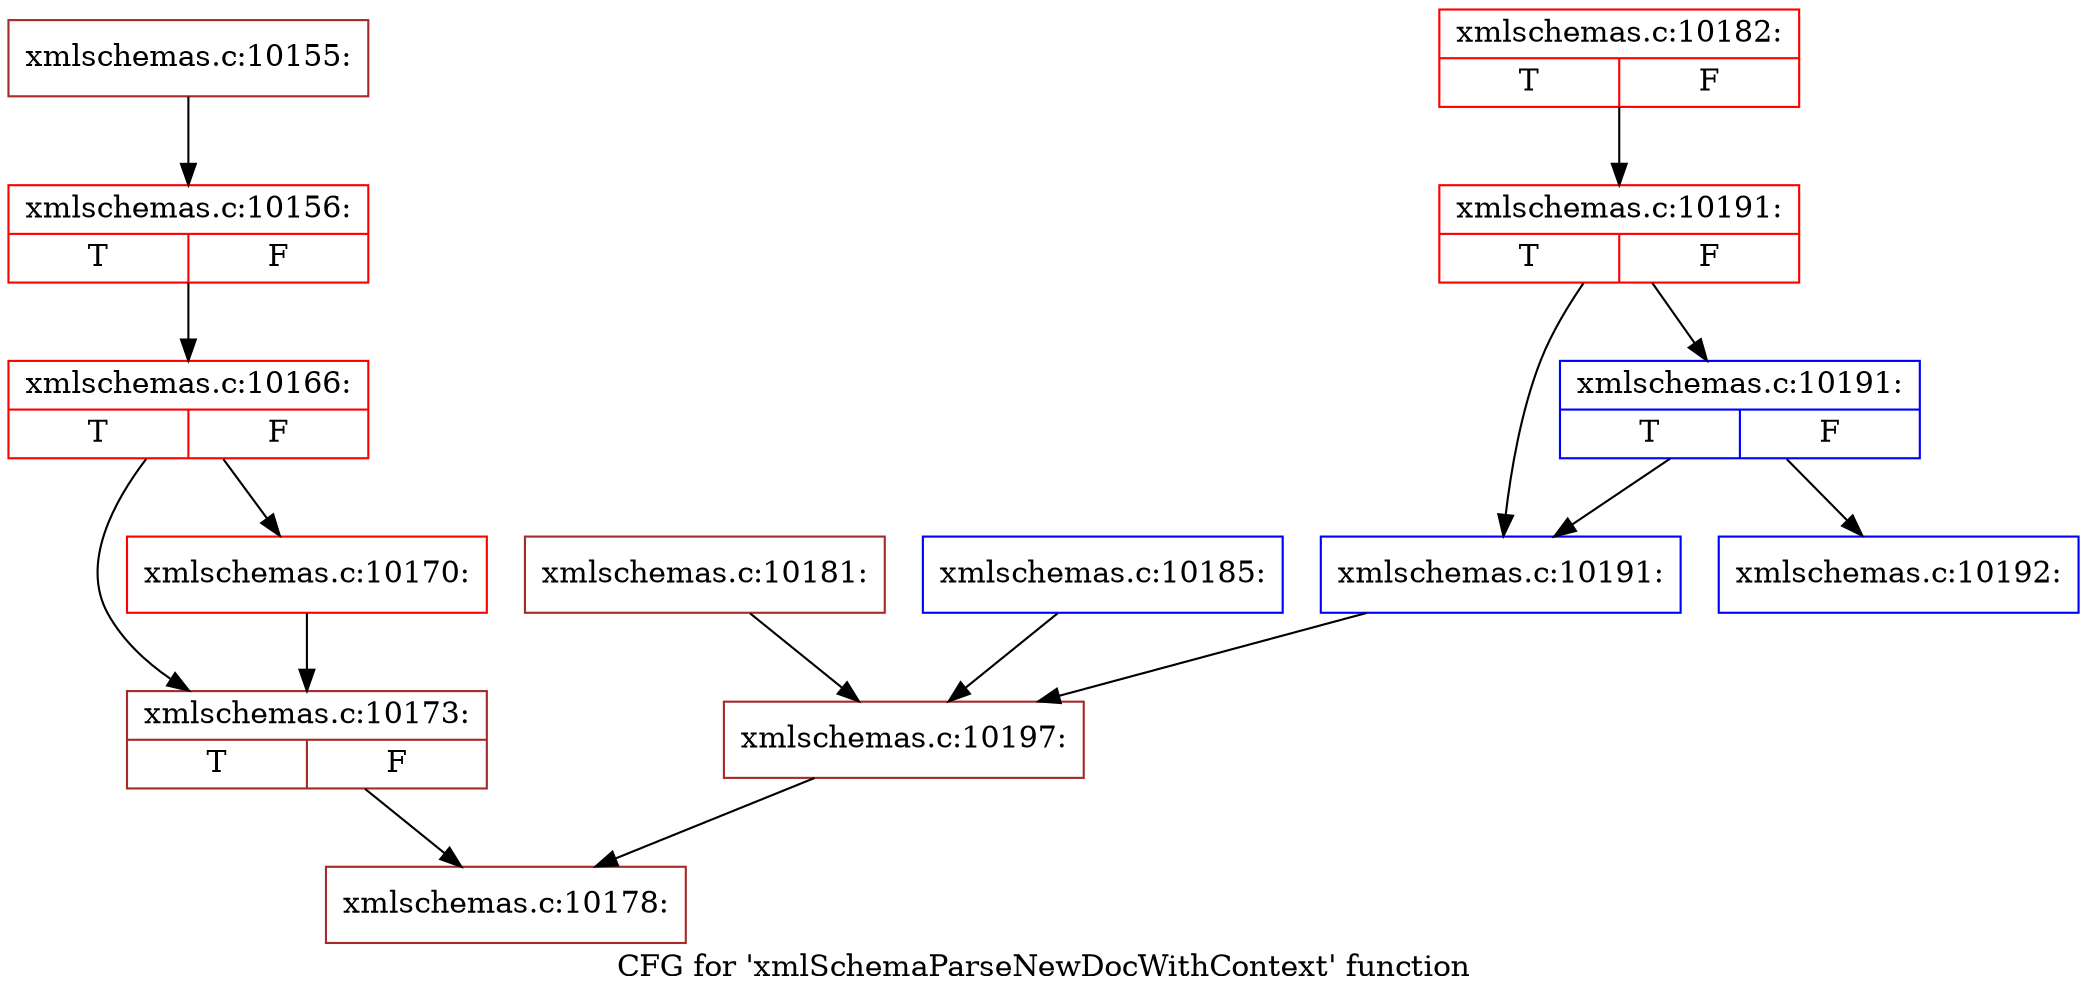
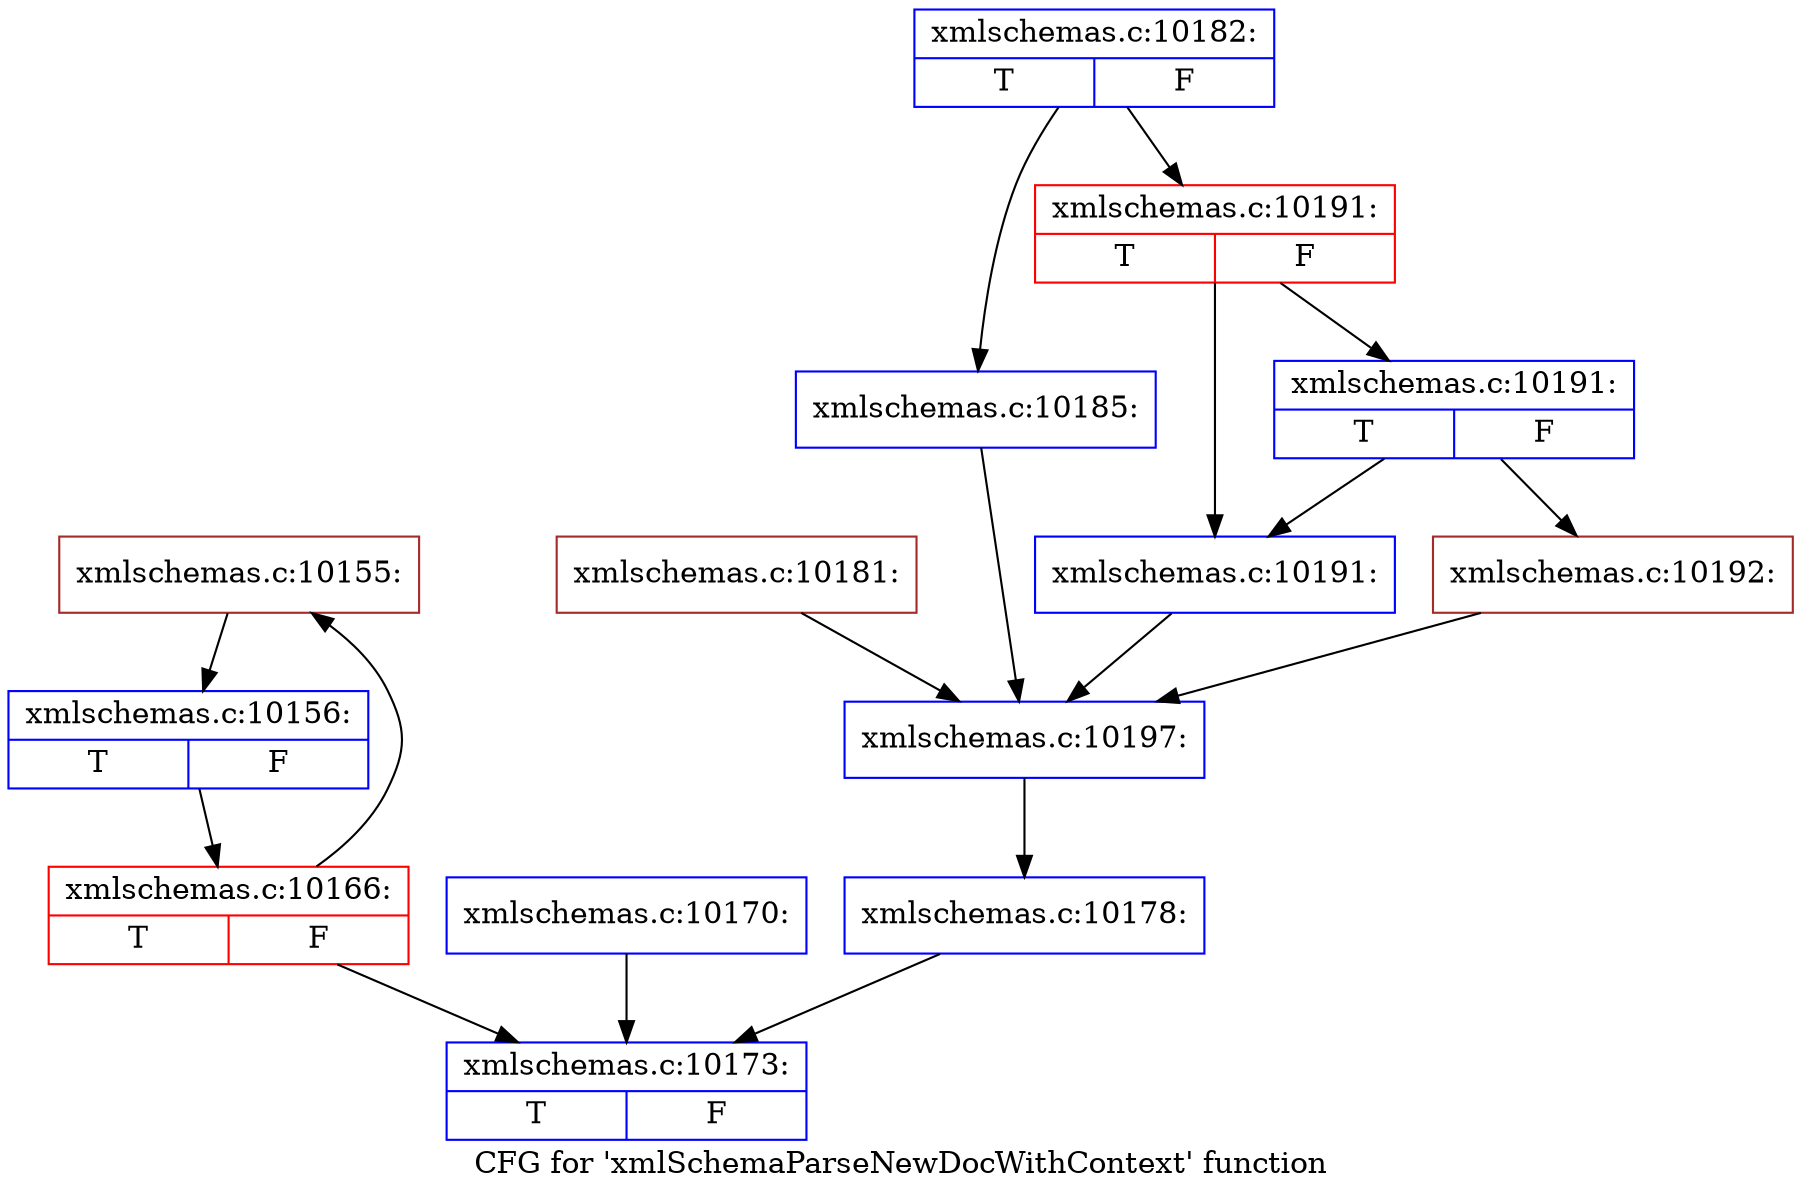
(1619, 58) -> (1094, 58)
none -> (1003, 223)
(188, 234) -> (188, 740)
(245, 489) -> (401, 749)
(307, 575) -> (627, 915)
(1899, 575) -> (1613, 575)
none -> (1329, 654)
(307, 740) -> (627, 1091)
(904, 740) -> (1024, 740)
(405, 821) -> (848, 994)
(506, 905) -> (1024, 915)
